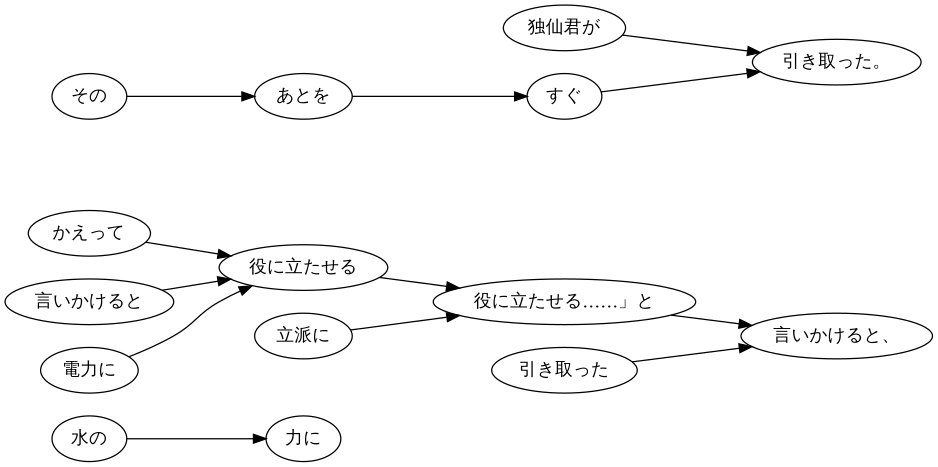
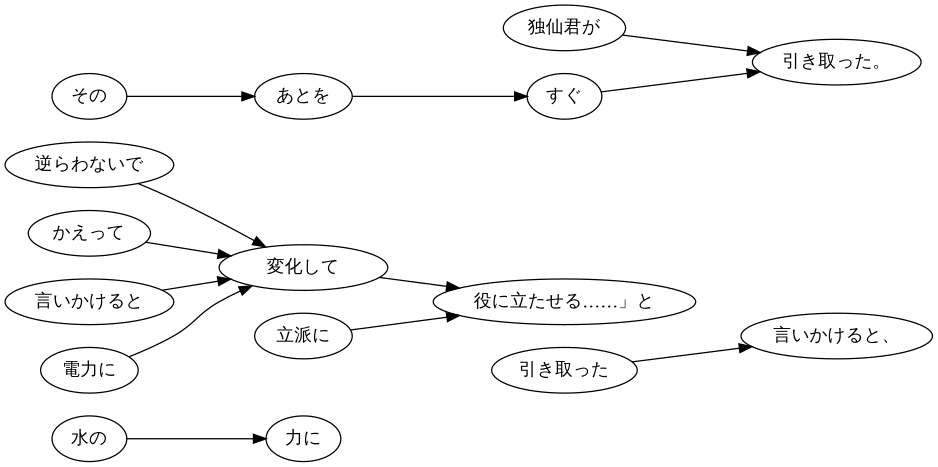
none -> (89, 165)
(303, 268) -> (303, 268)
(705, 319) -> none
